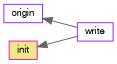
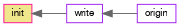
(65, 24) -> (125, 14)
